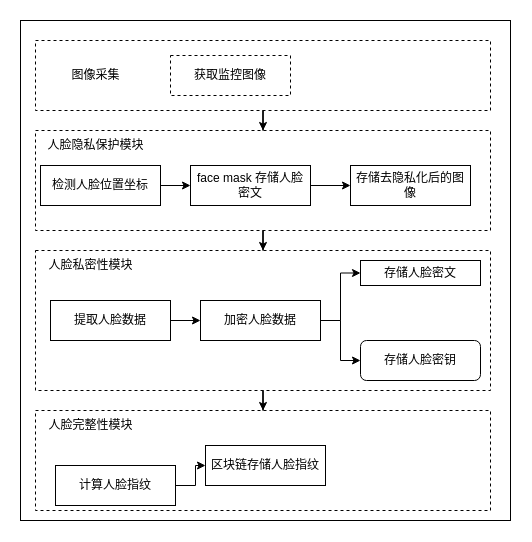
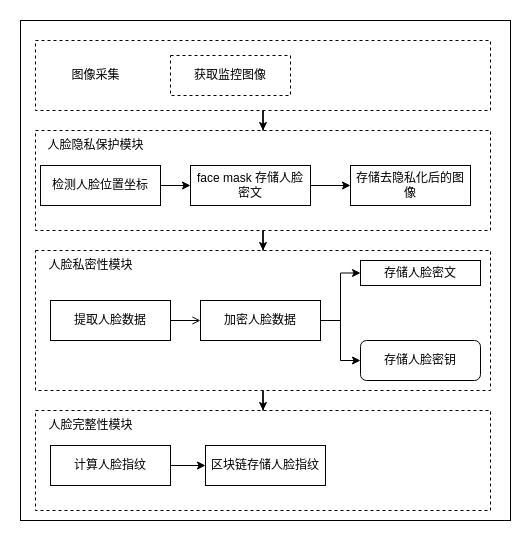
(192, 321) -> (194, 321)
(116, 486) -> (111, 466)
